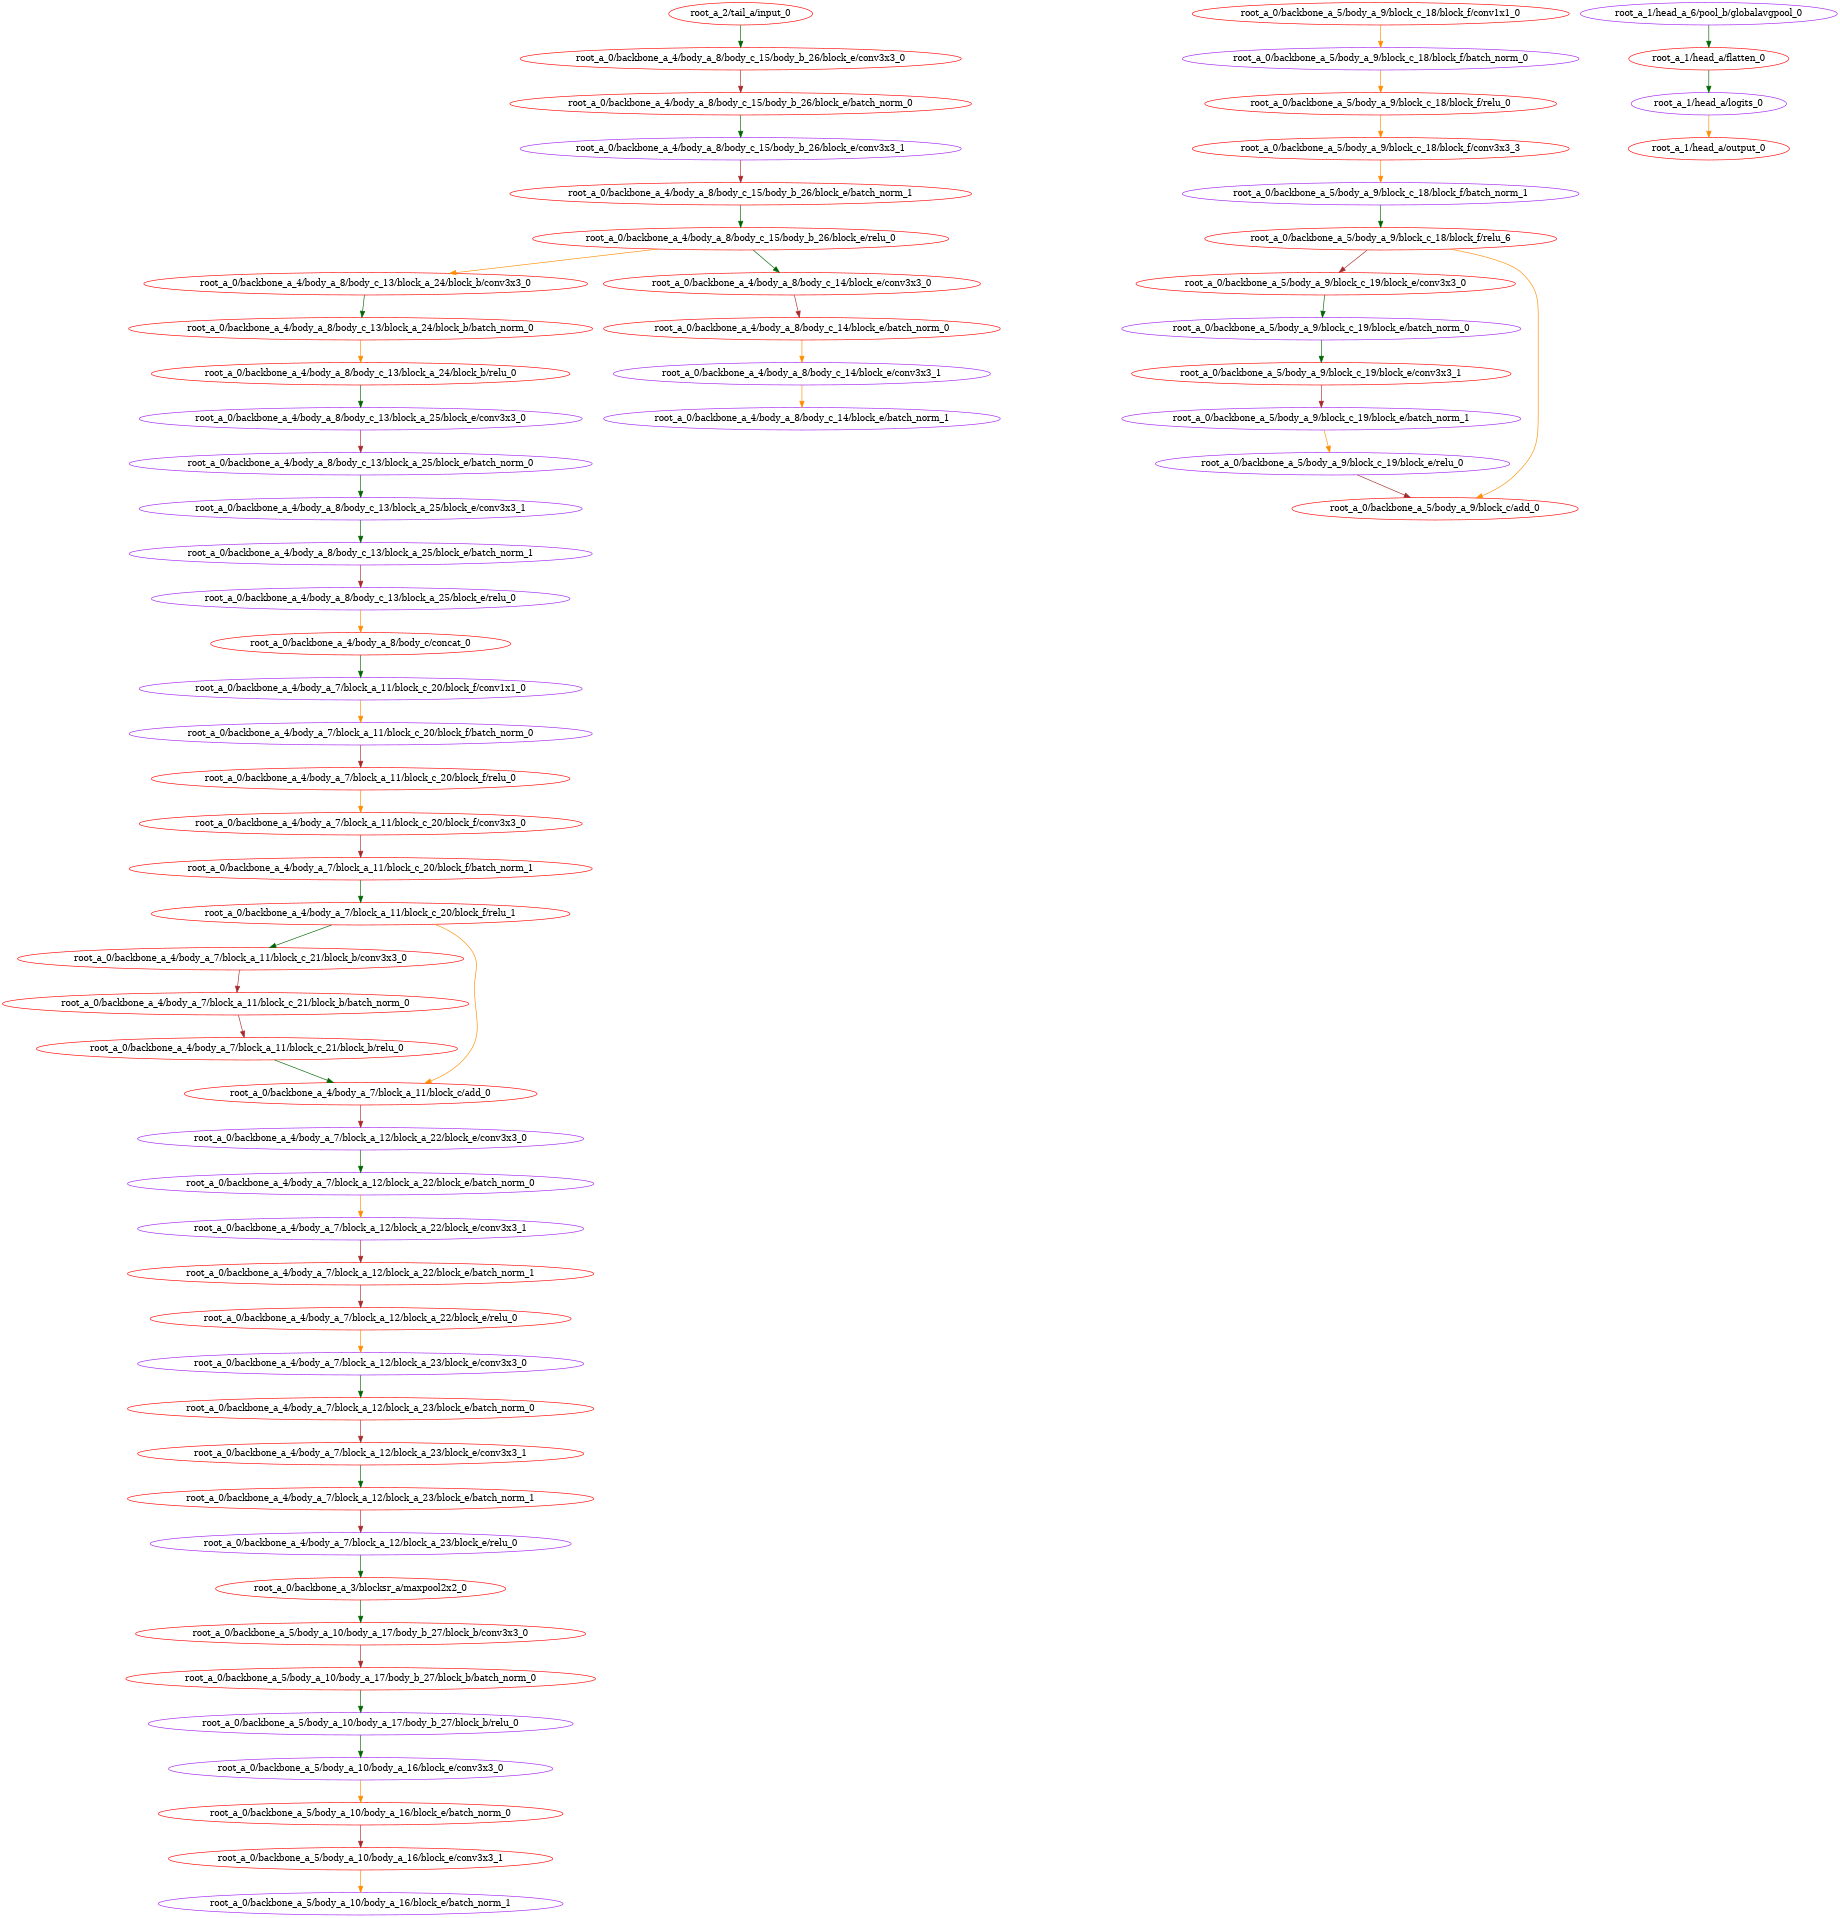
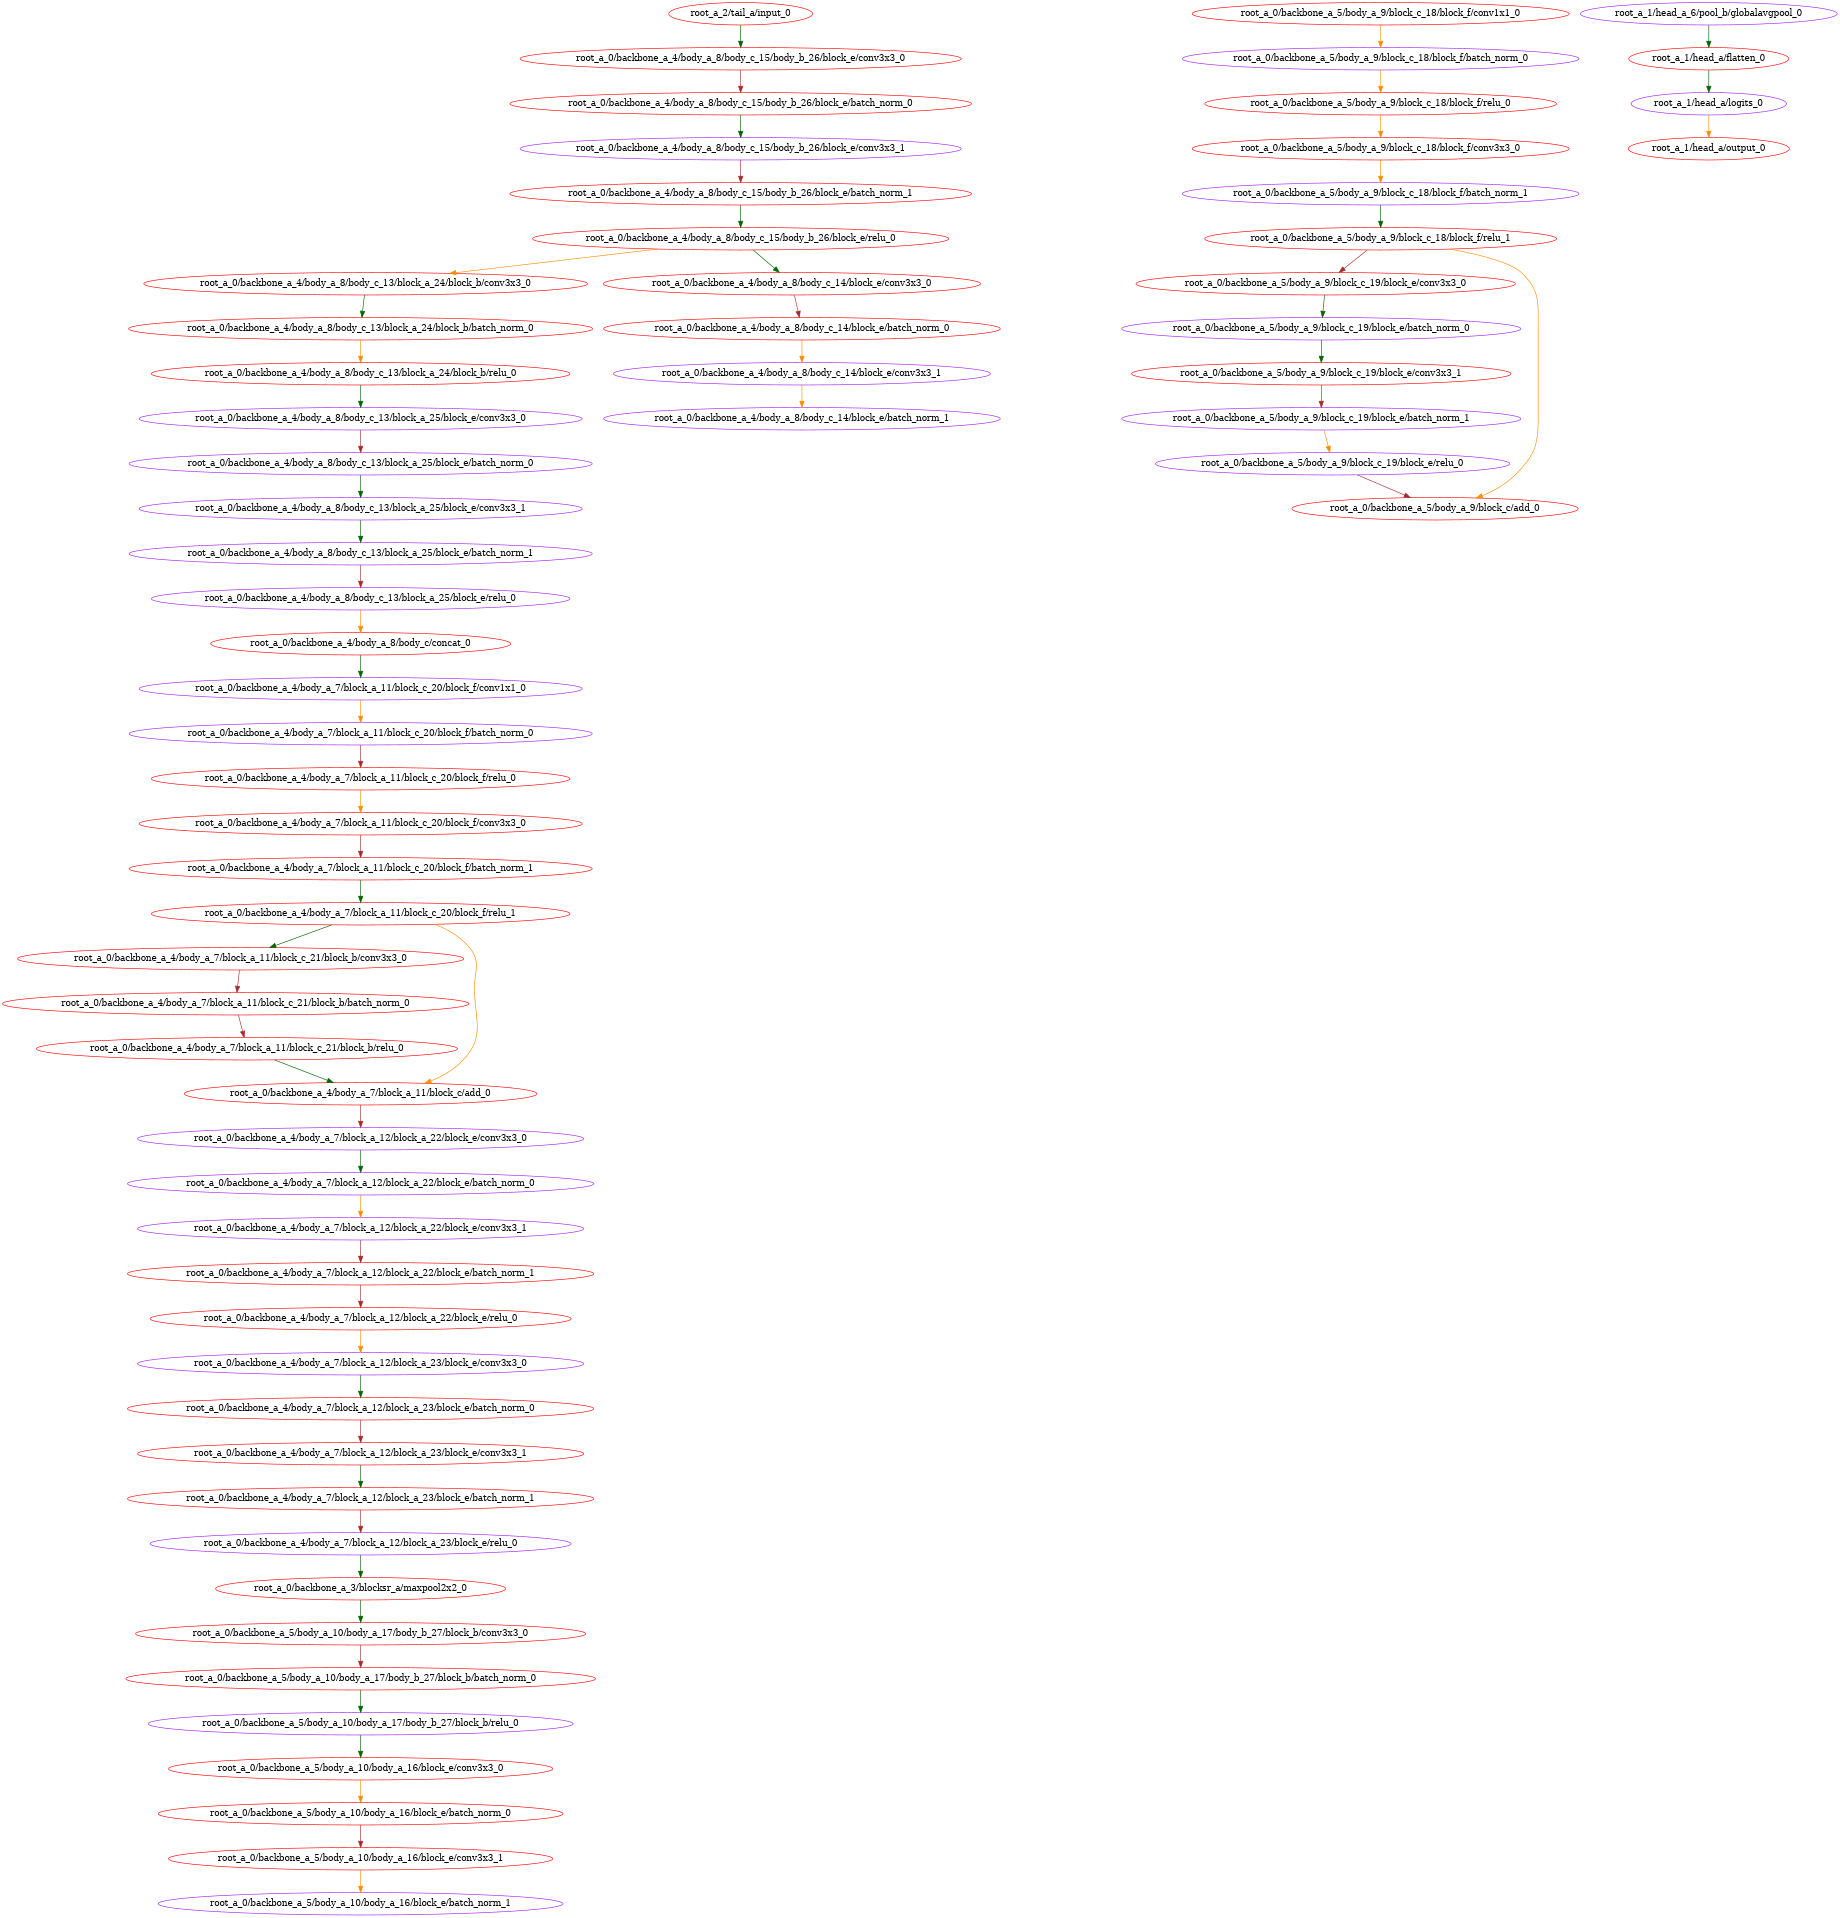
(1381, 149) -> (1381, 149)
(1381, 239) -> (1381, 239)
(361, 1769) -> (361, 1769)
